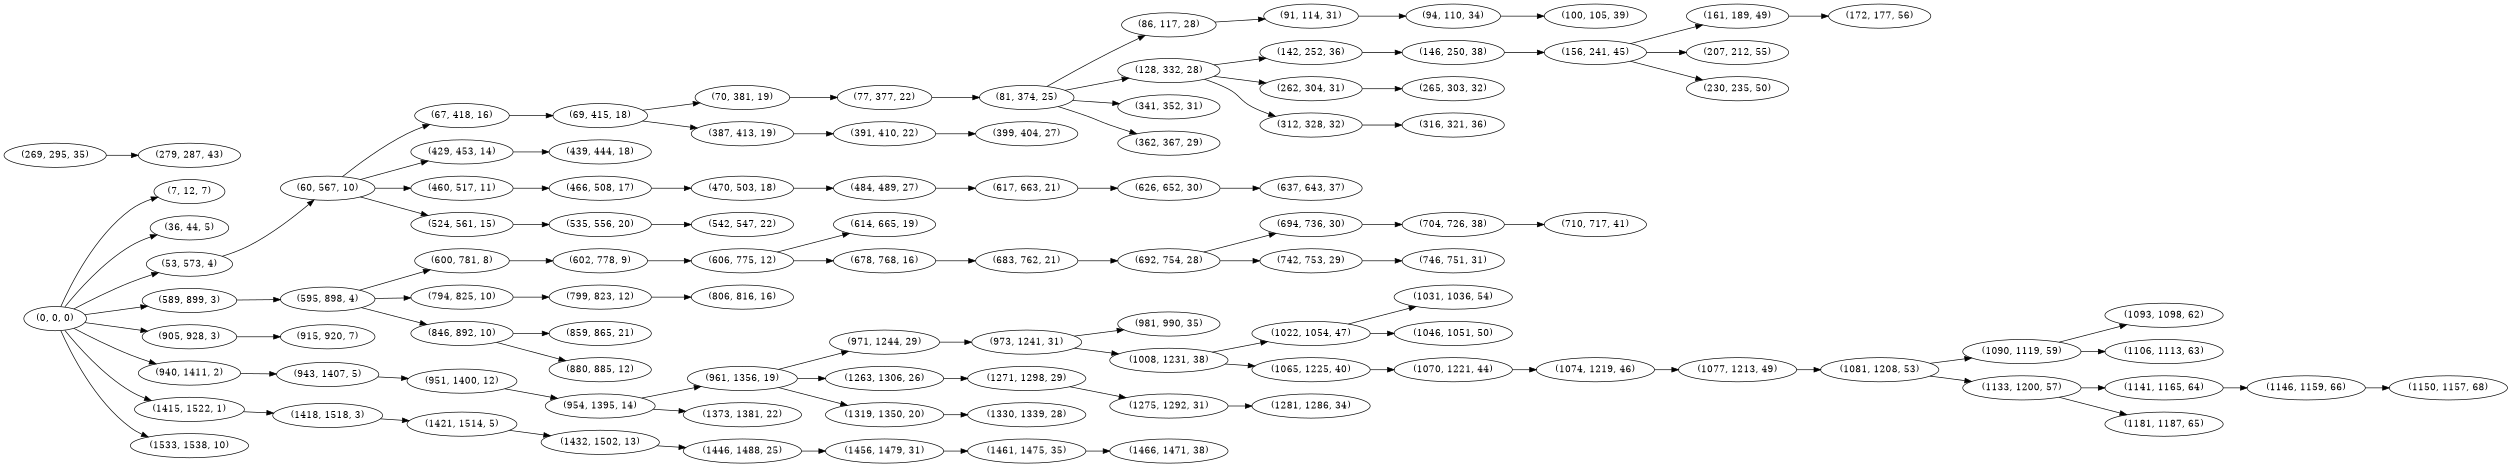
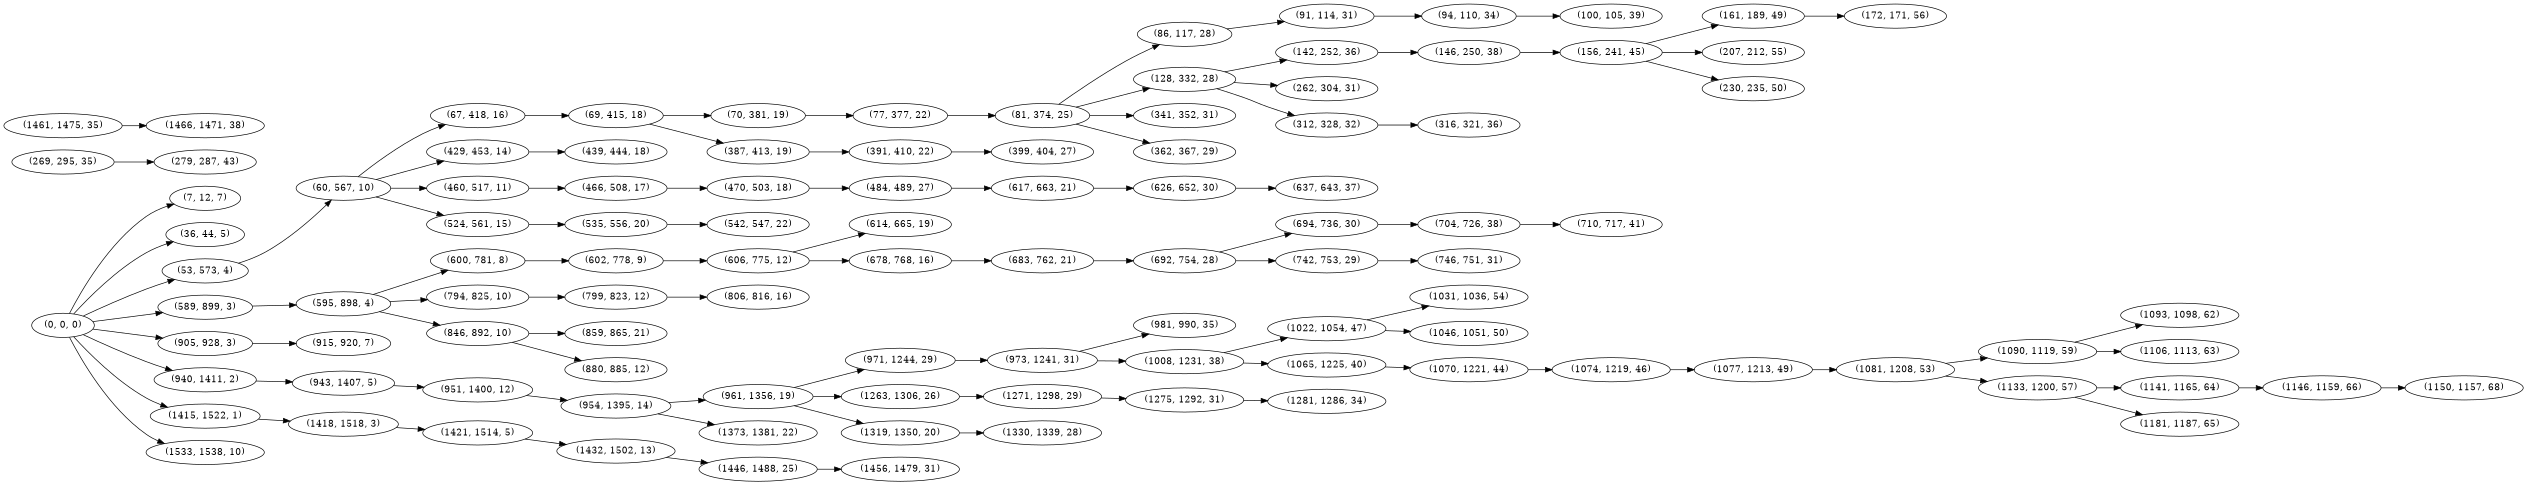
(1880, 16) -> (1895, 16)
(1453, 89) -> none
(952, 451) -> none
